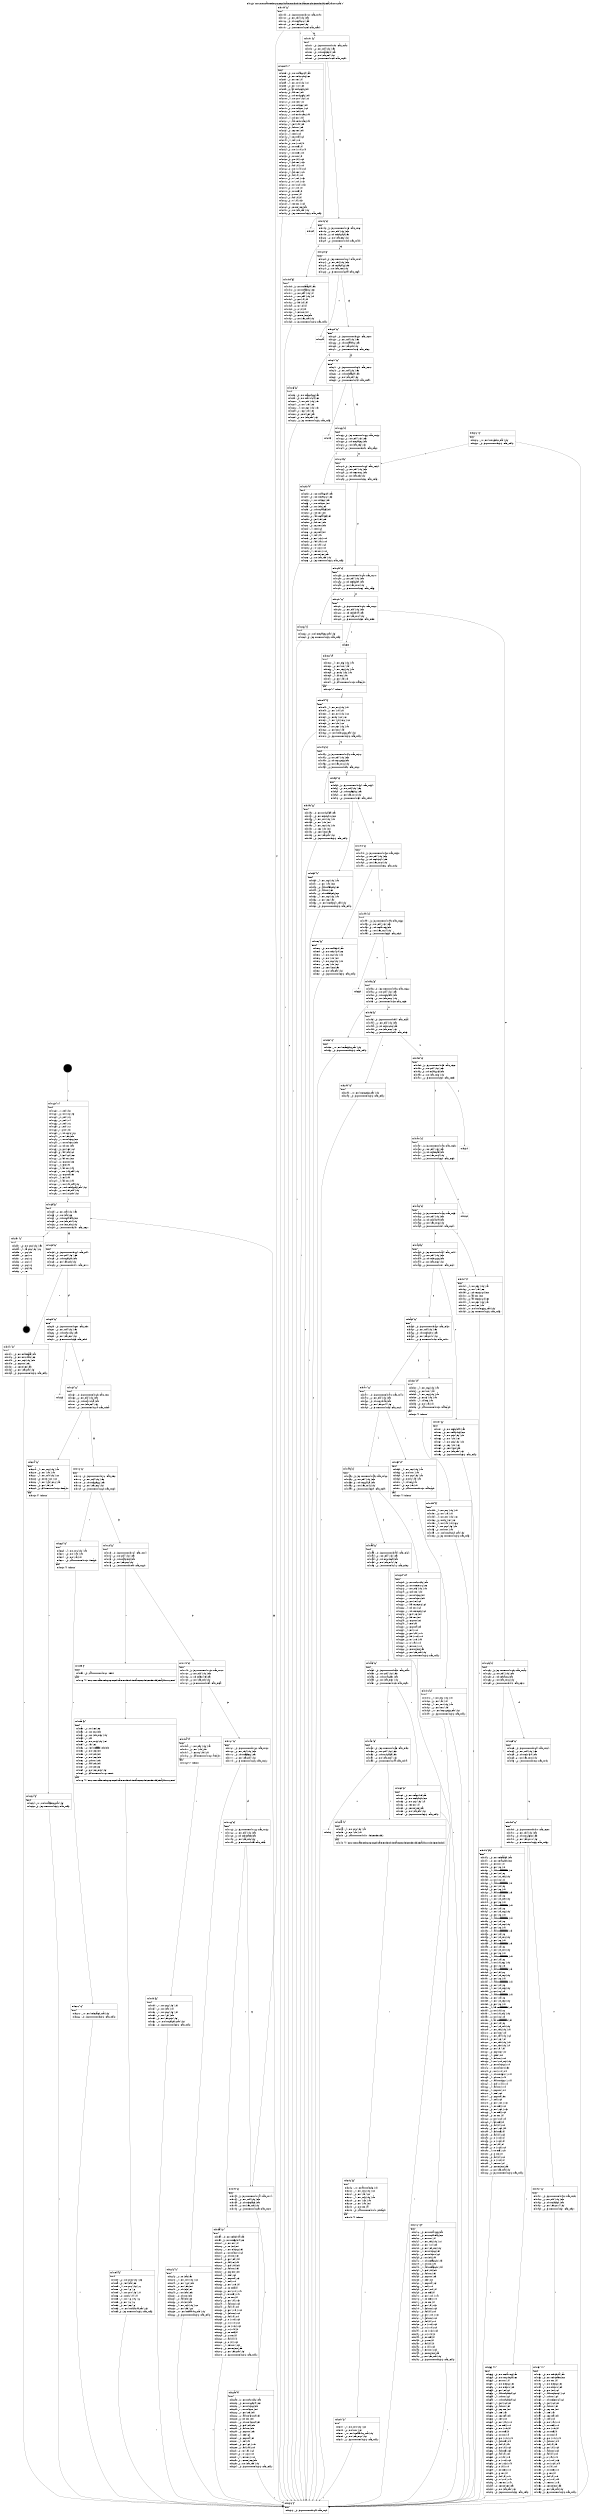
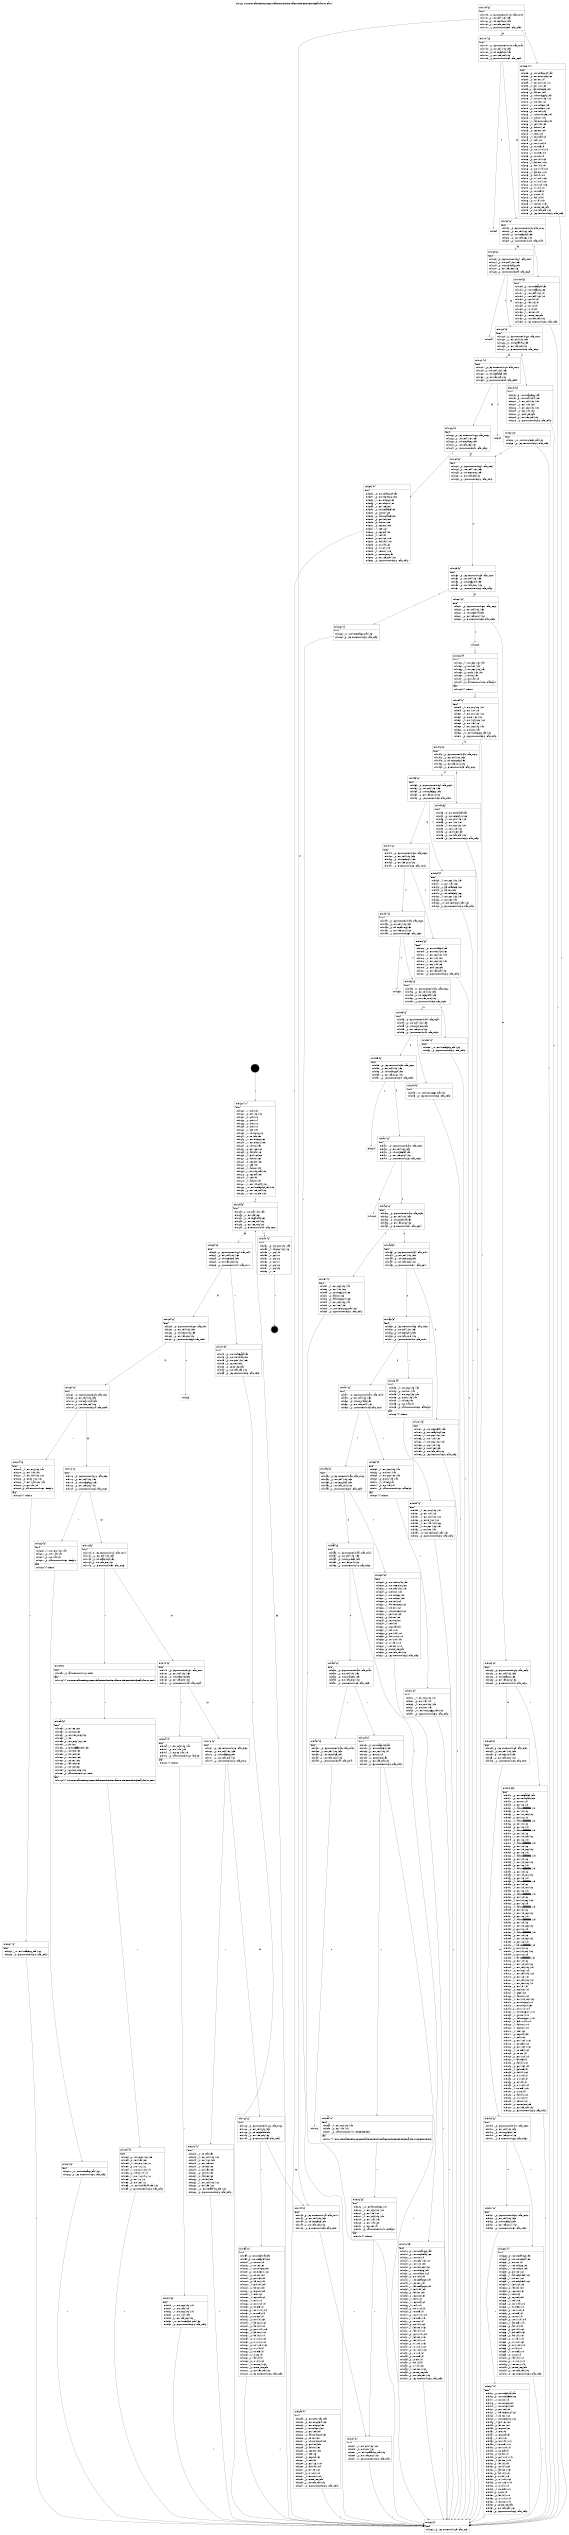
(389, 1791) -> (379, 1941)
(264, 2300) -> (341, 2328)
